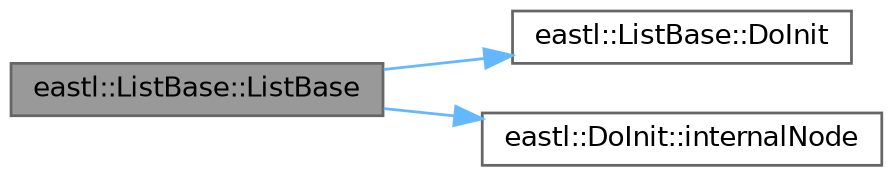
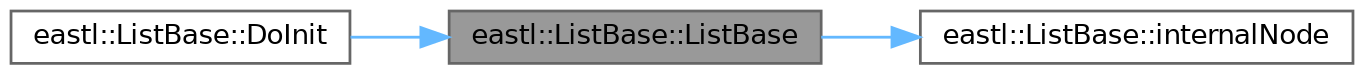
(434, 64) -> (386, 37)
(682, 139) -> (1137, 37)
